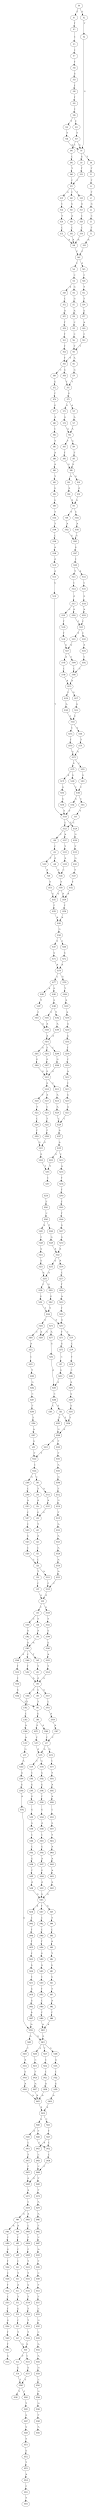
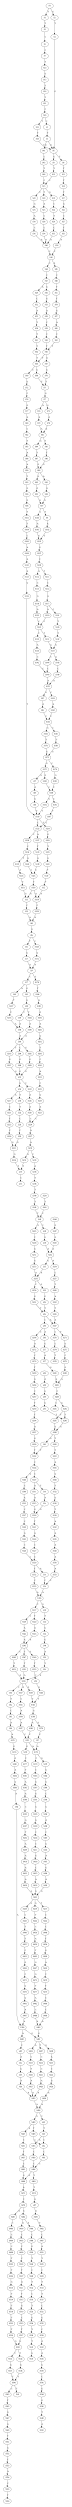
(61, 1213) -> (37, 1213)
(46, 1331) -> (44, 1343)
(71, 1370) -> none
